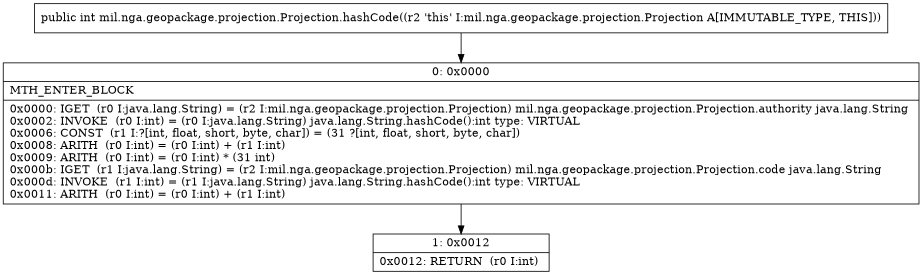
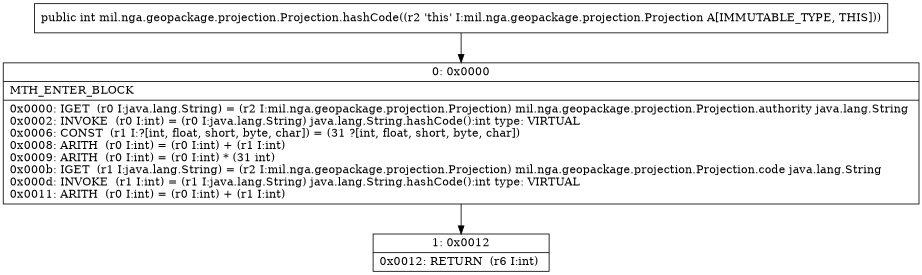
(461, 262) -> (461, 262)
